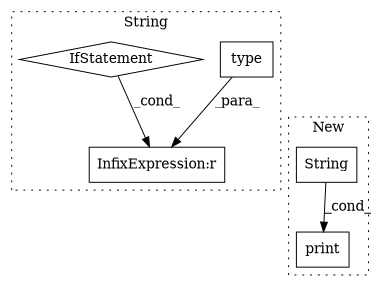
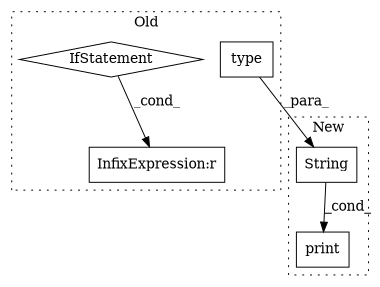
(146, 23) -> (146, 23)
(205, 108) -> (274, 96)
